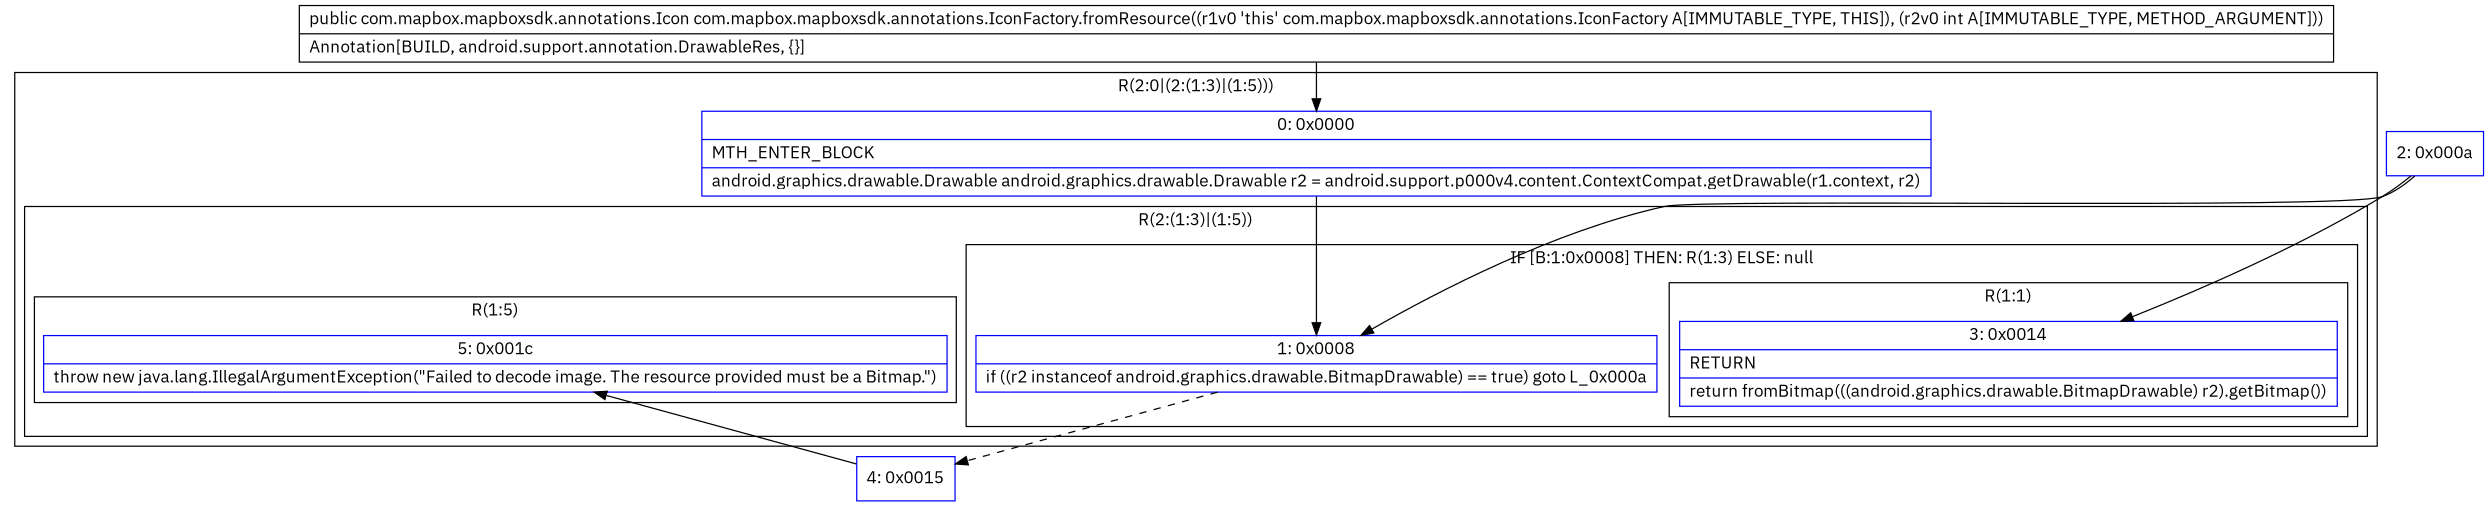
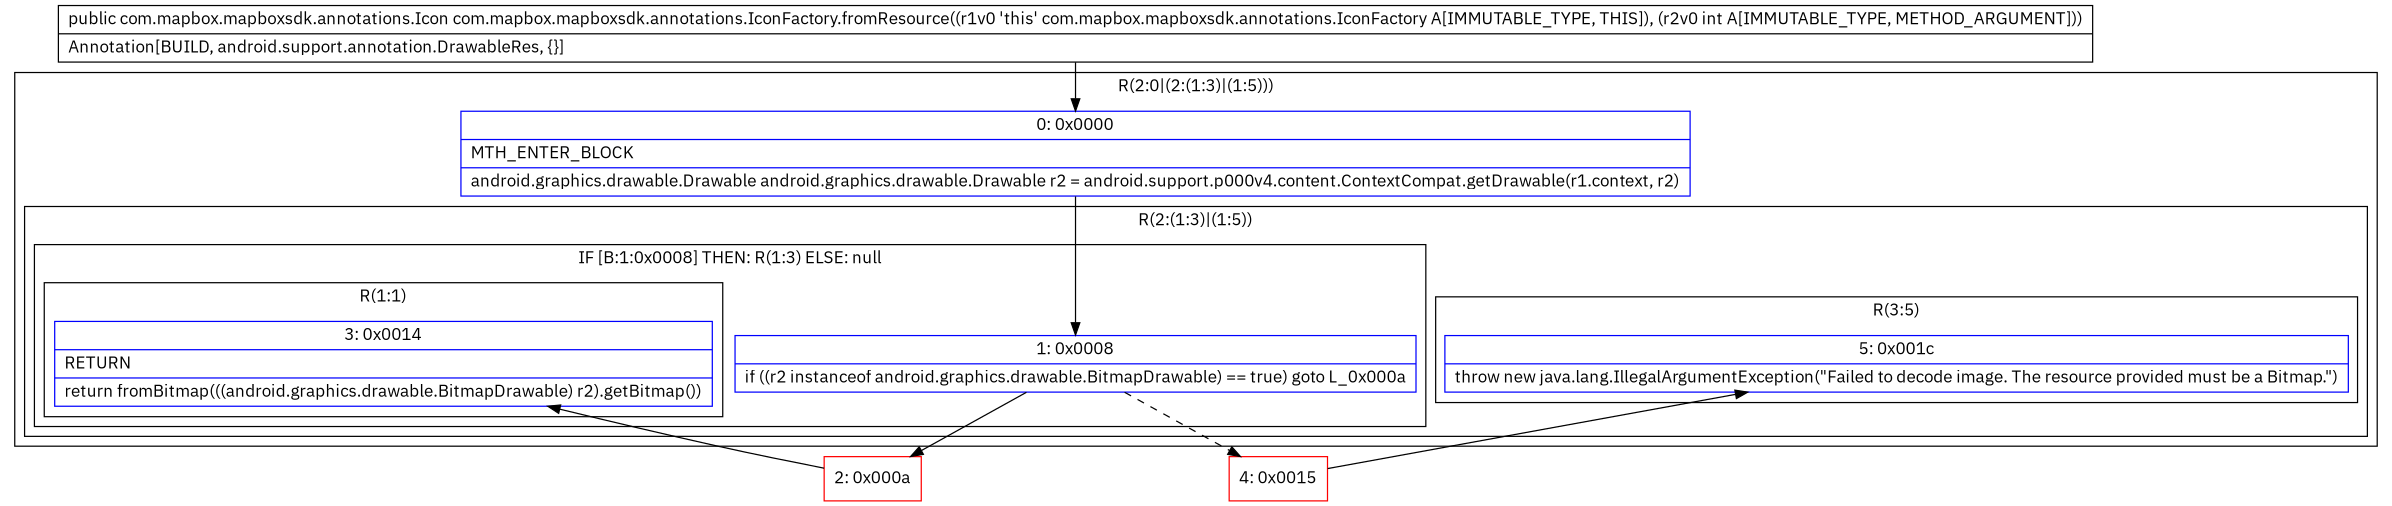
(2435, 154) -> (873, 479)
(1617, 219) -> (979, 419)
(495, 311) -> (1897, 311)
(906, 479) -> (1278, 479)
